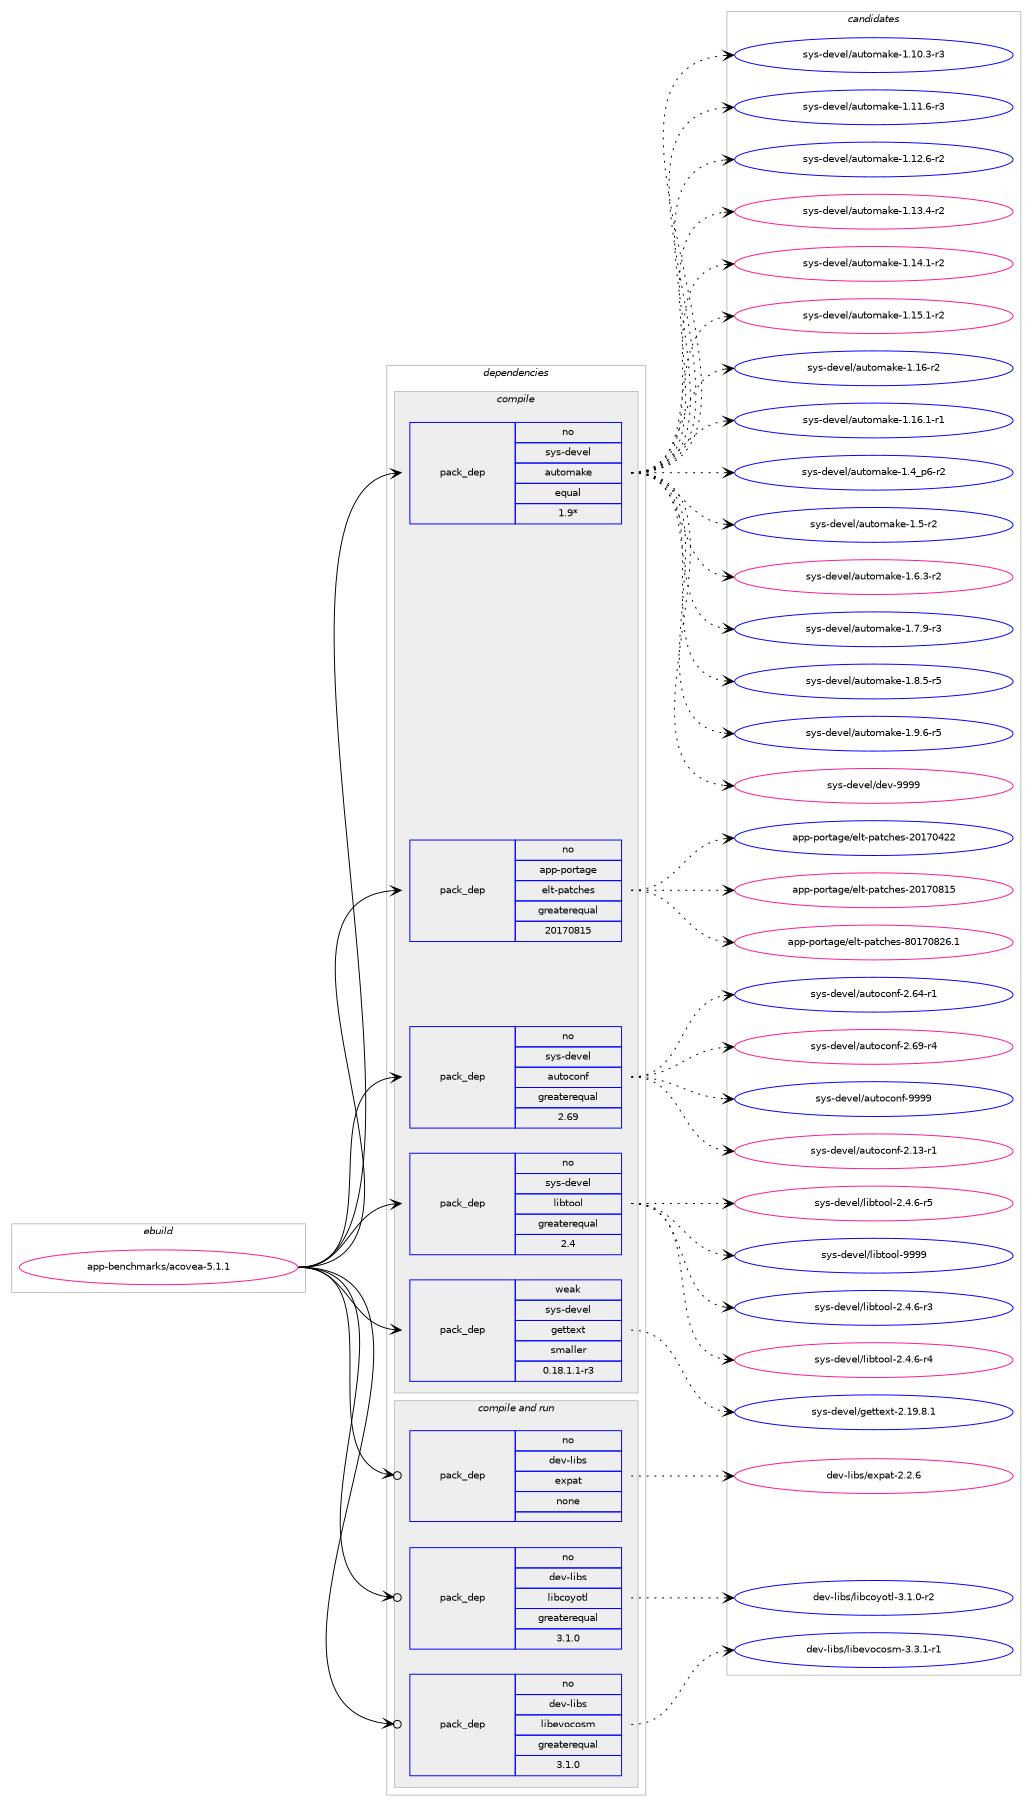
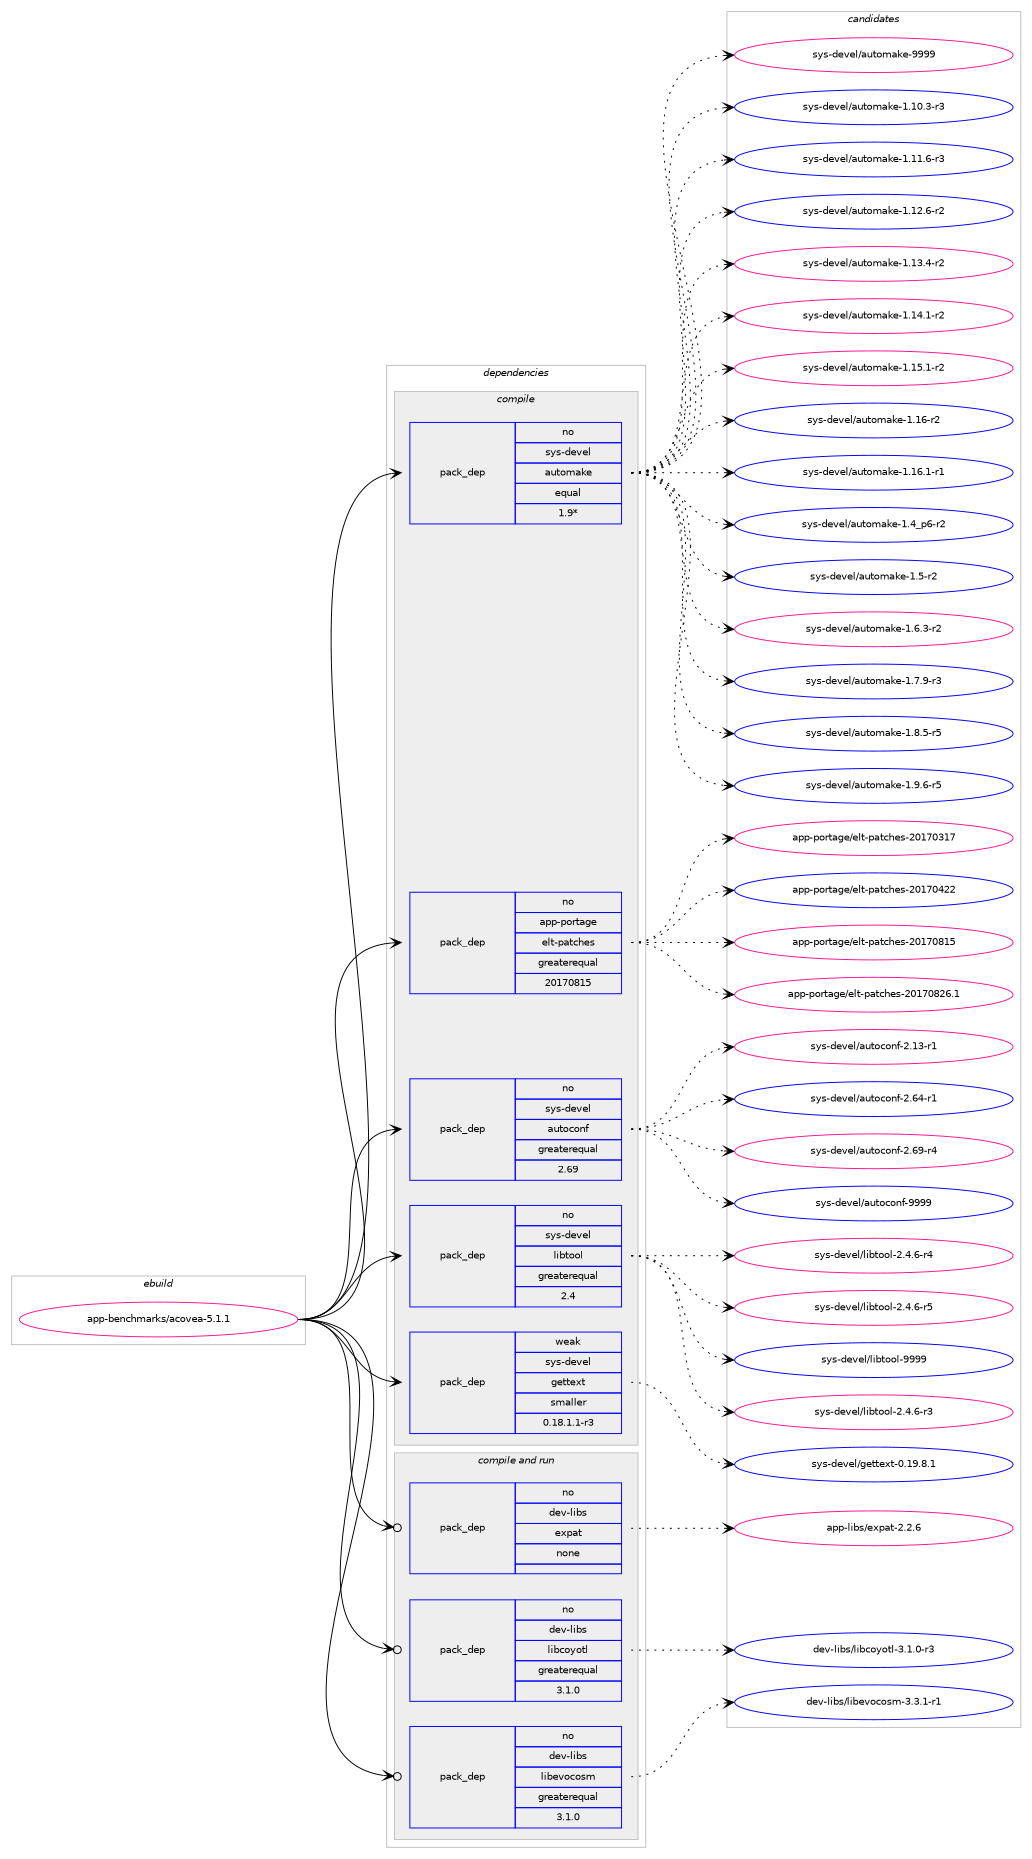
(874, 786) -> (874, 55)
none -> (874, 838)
(874, 942) -> (874, 995)
(874, 1308) -> (874, 1412)
(874, 1412) -> (874, 1464)
(874, 1476) -> (874, 1528)
(874, 1598) -> (874, 1650)
